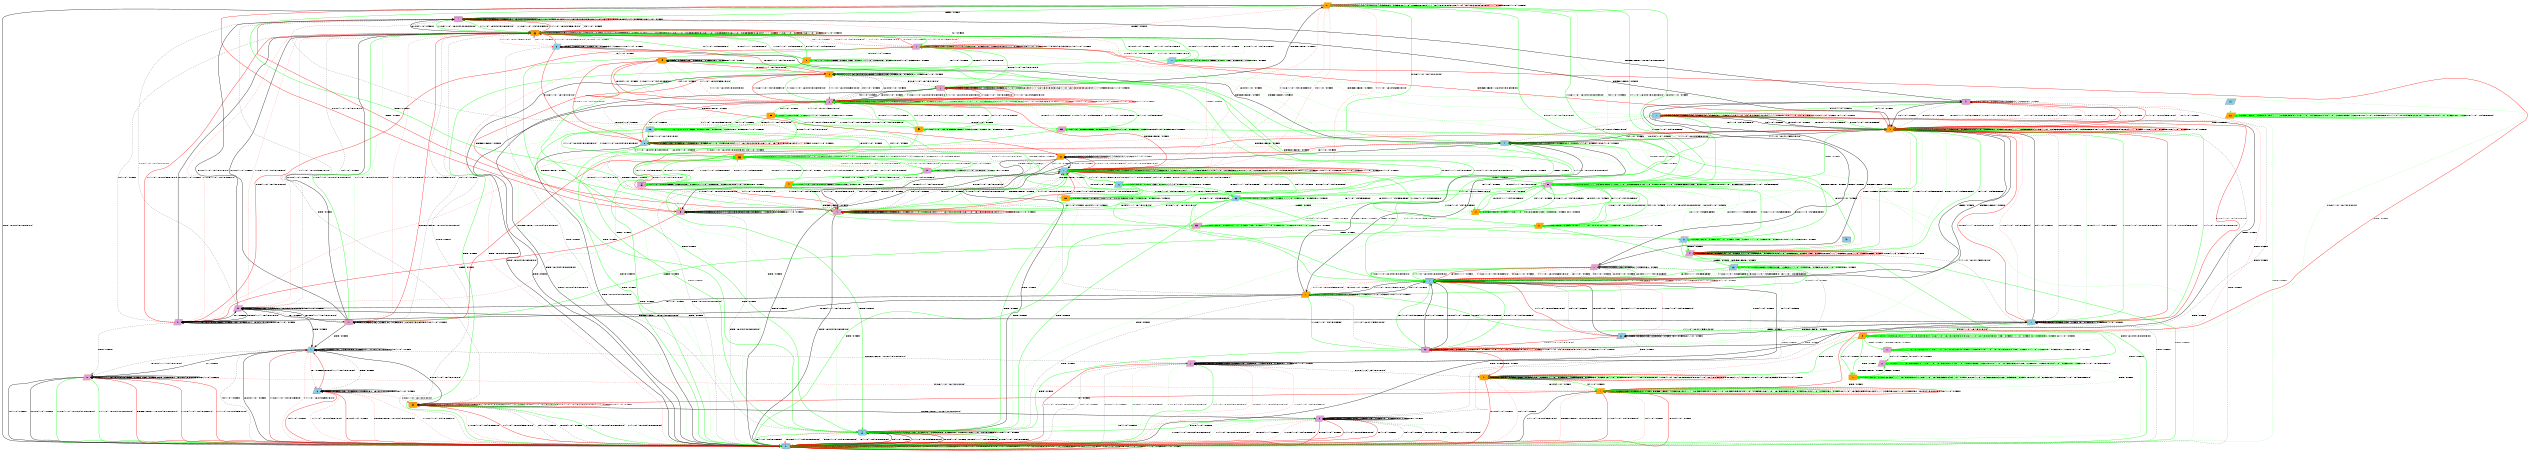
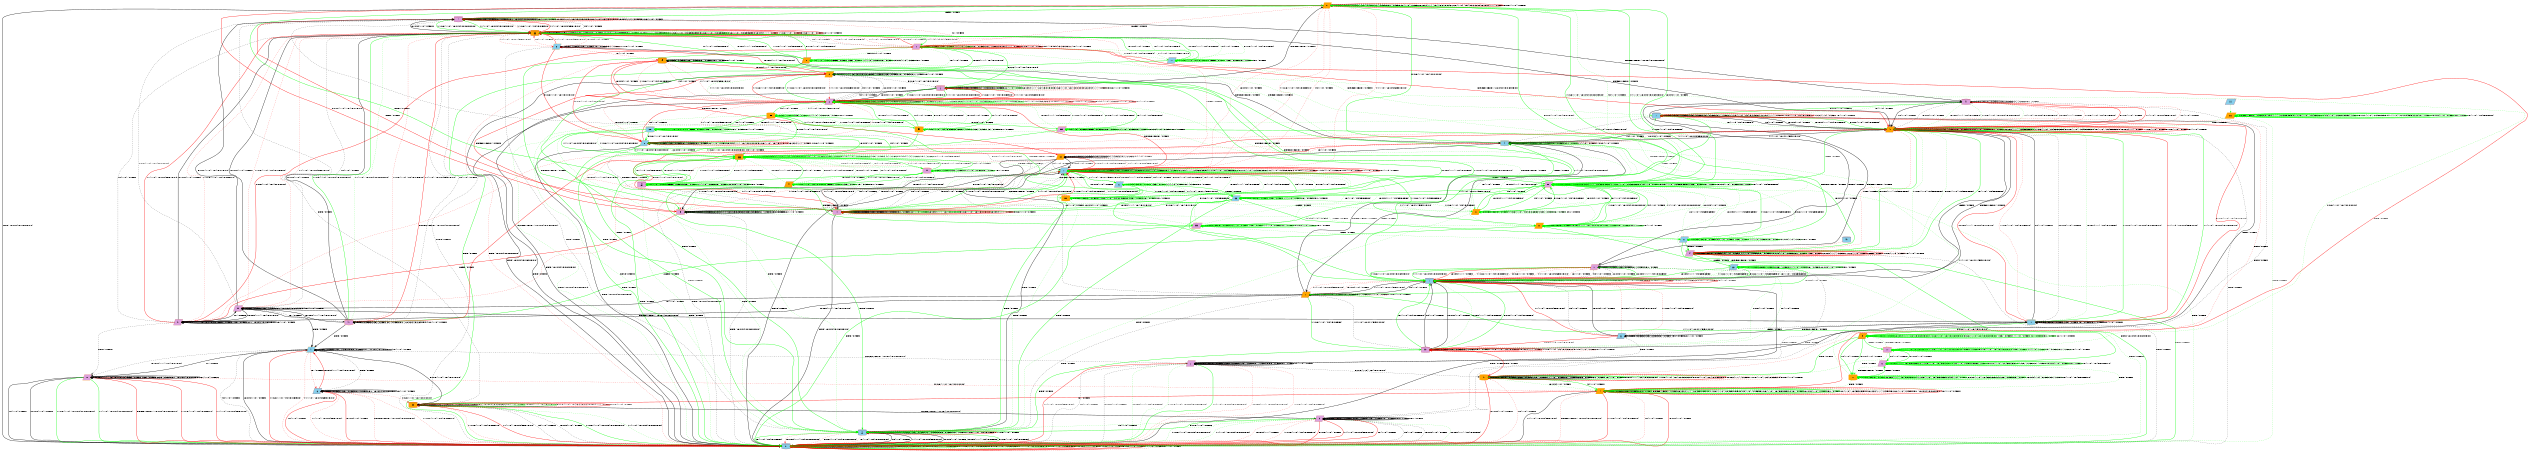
(879, 54) -> (879, 54)
(1331, 223) -> (1403, 207)
